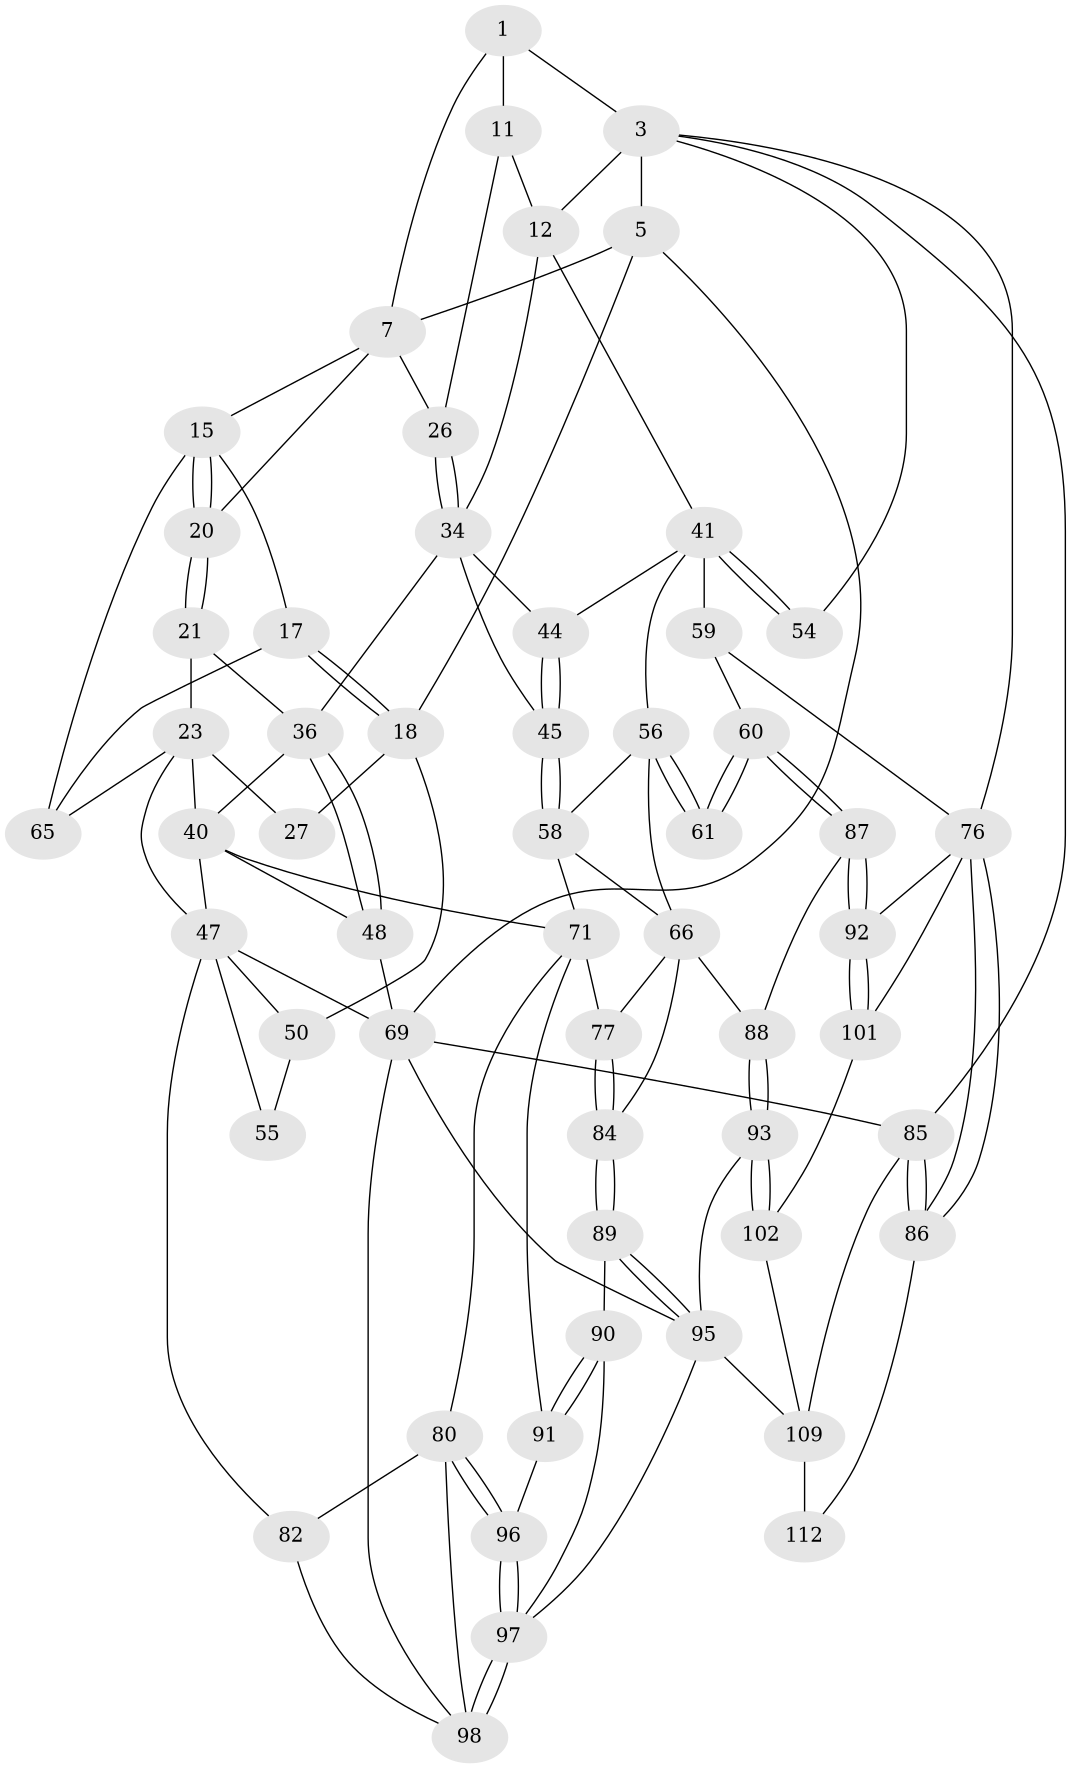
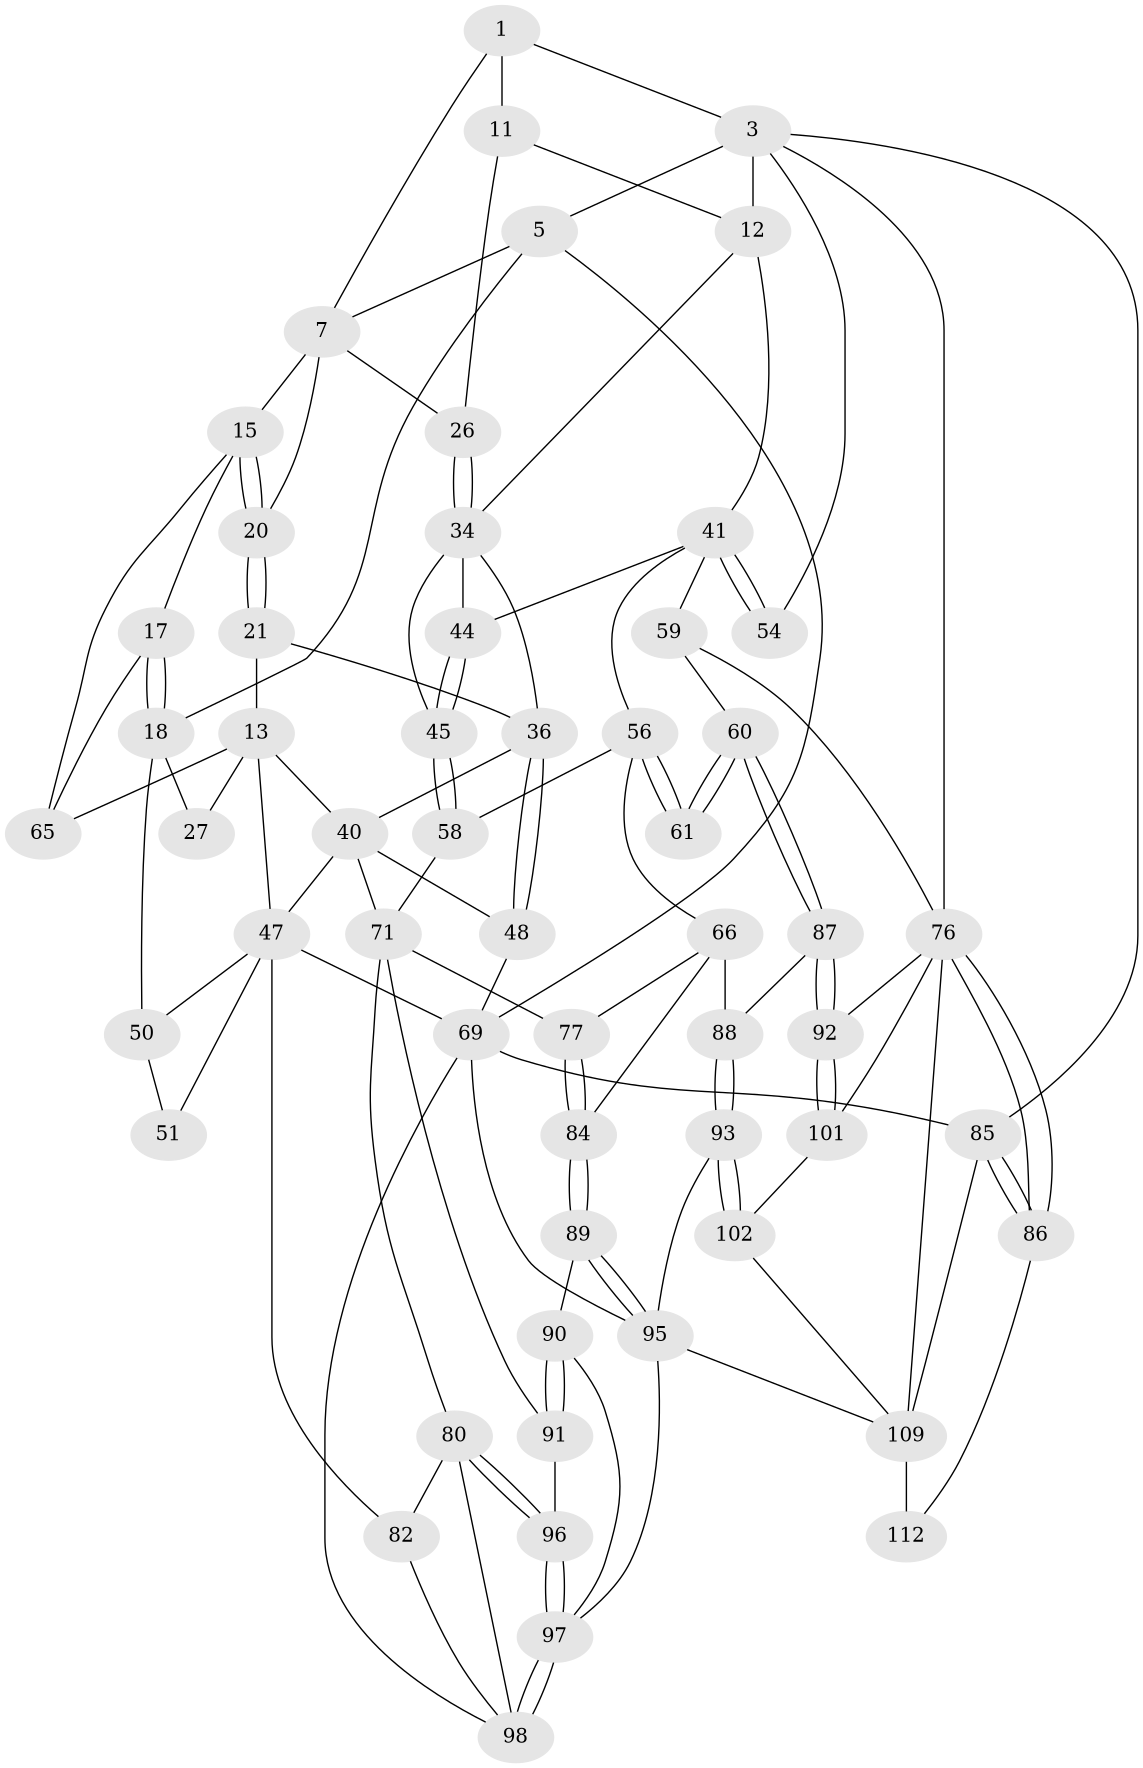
(191, 733) -> (257, 733)
(610, 880) -> none
(268, 1135) -> (169, 1135)
none -> (925, 1185)
